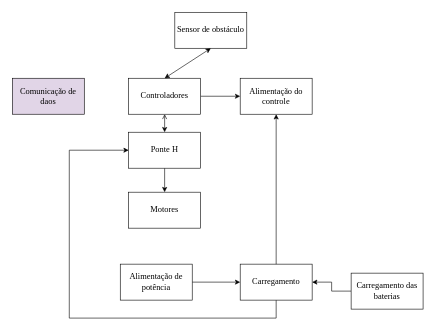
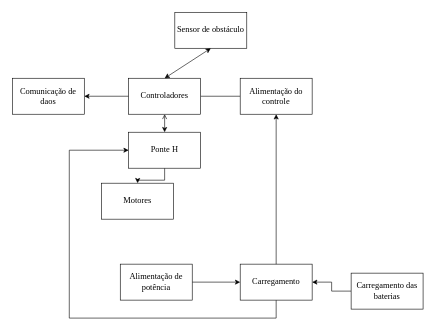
(48, 96) -> (48, 96)
none -> (89, 96)
(234, 96) -> (236, 96)
(165, 210) -> (138, 201)
